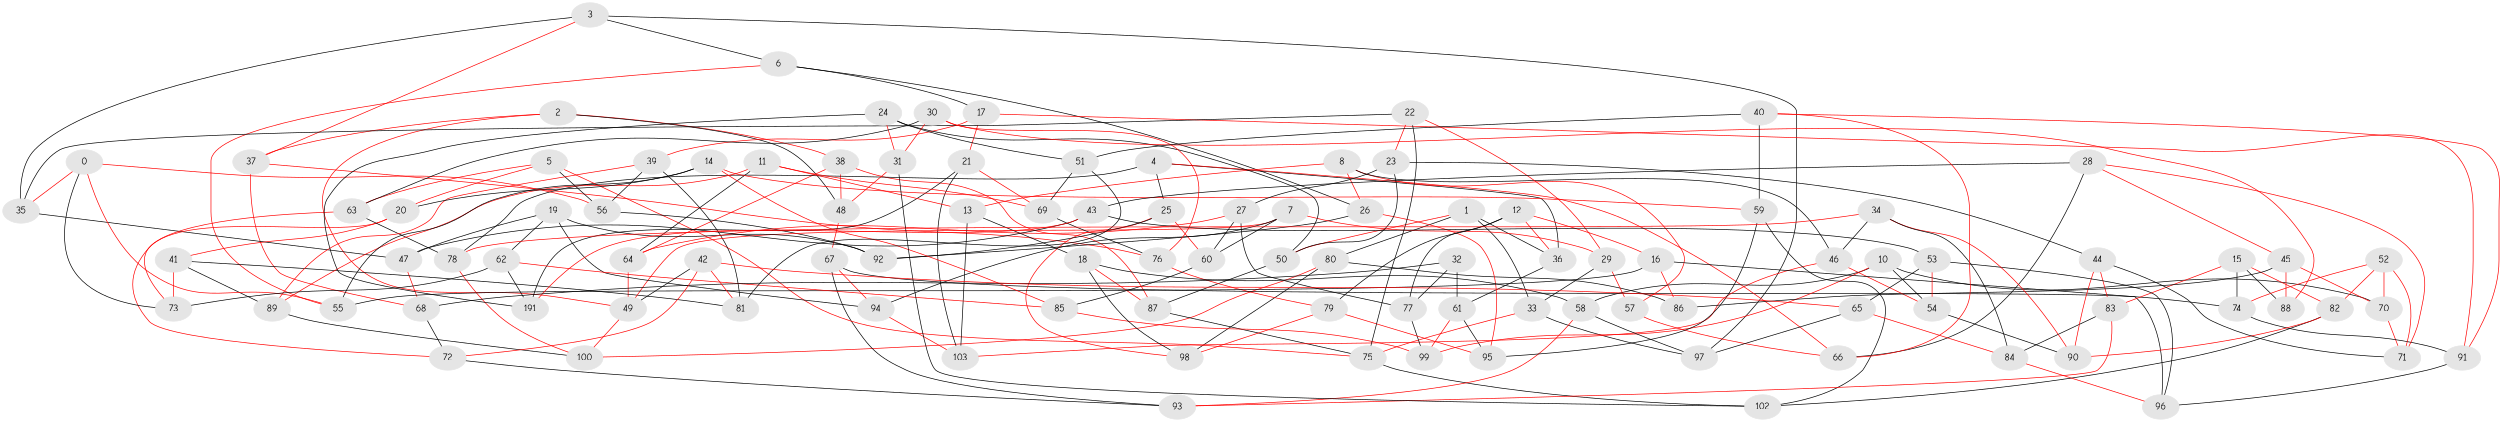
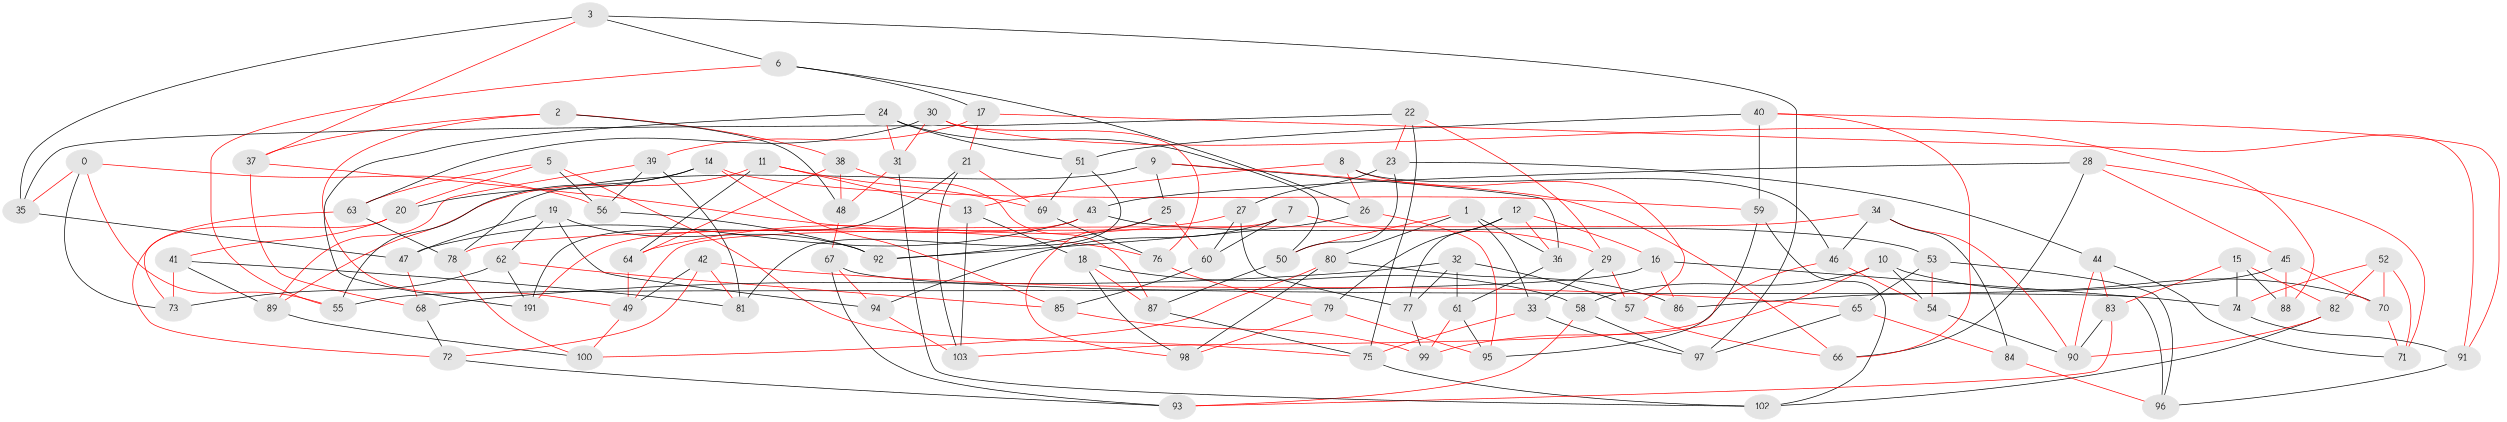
(1154, 162) -> (1154, 162)
none -> (1574, 287)
(2064, 332) -> (2092, 333)
